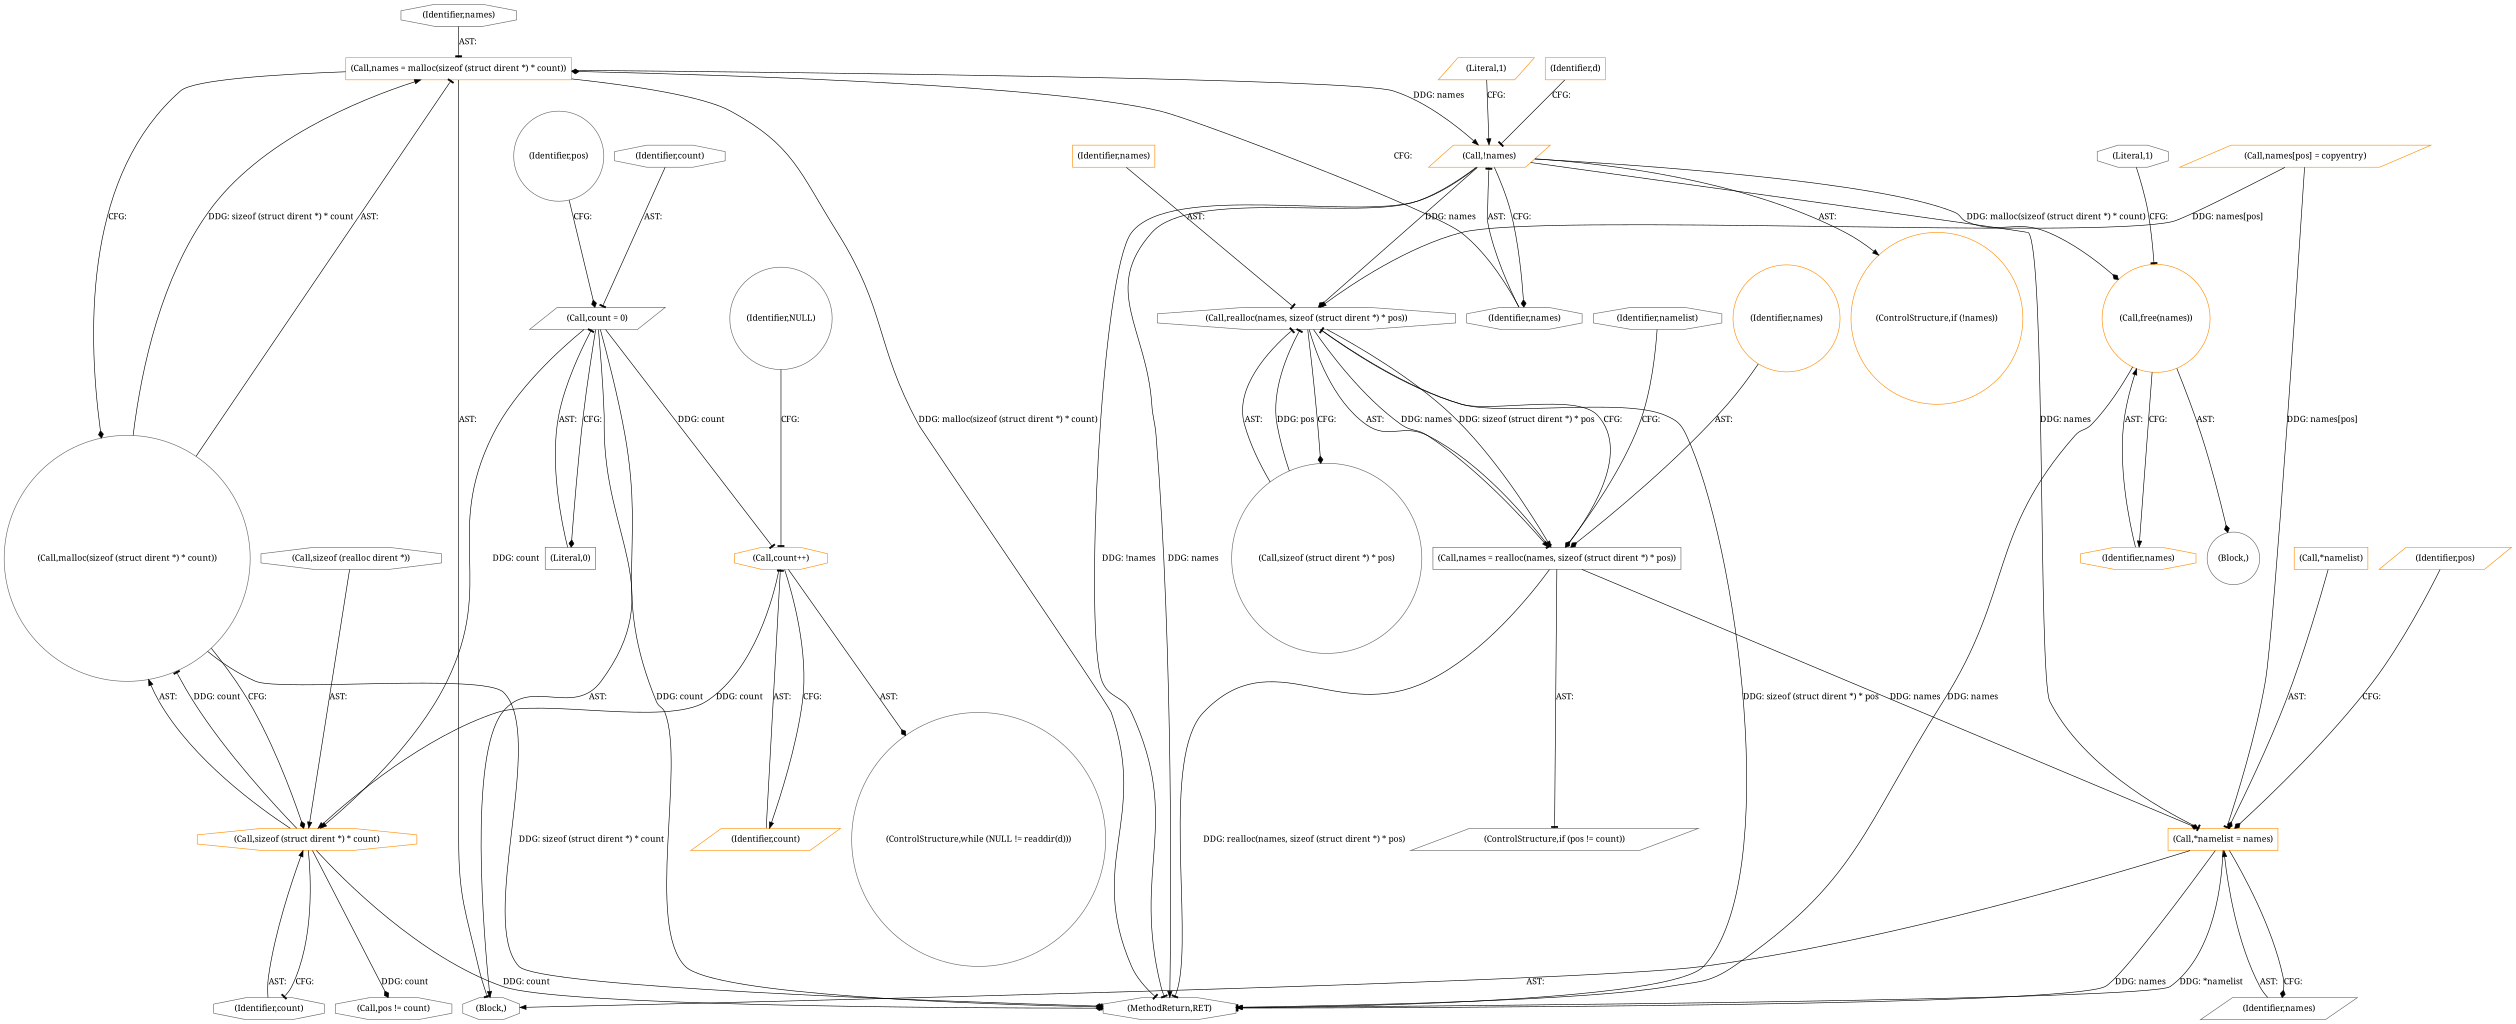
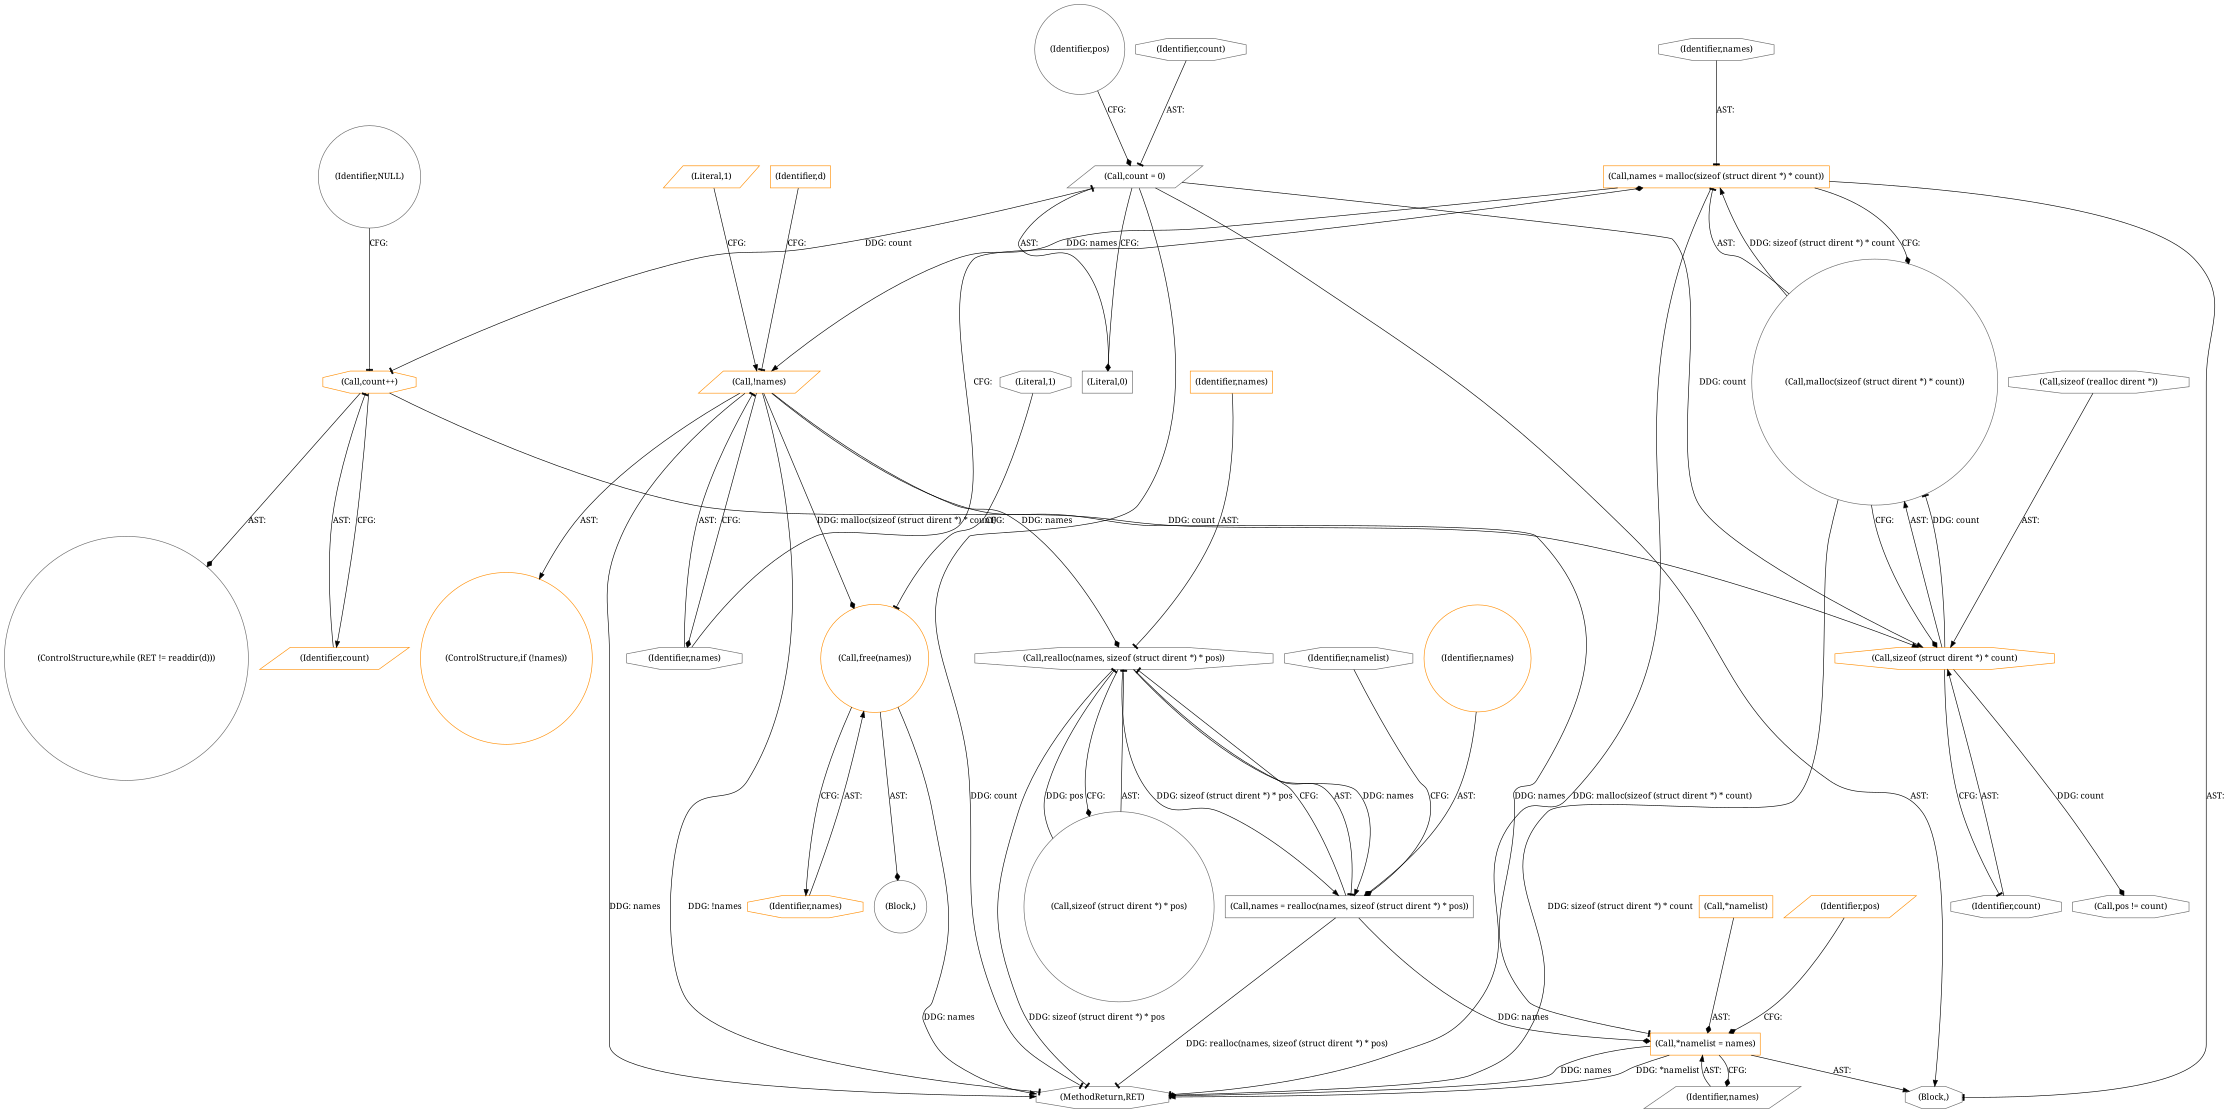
(2305, 156) -> none
(979, 839) -> (126, 658)
(1554, 839) -> none
(641, 1000) -> none
